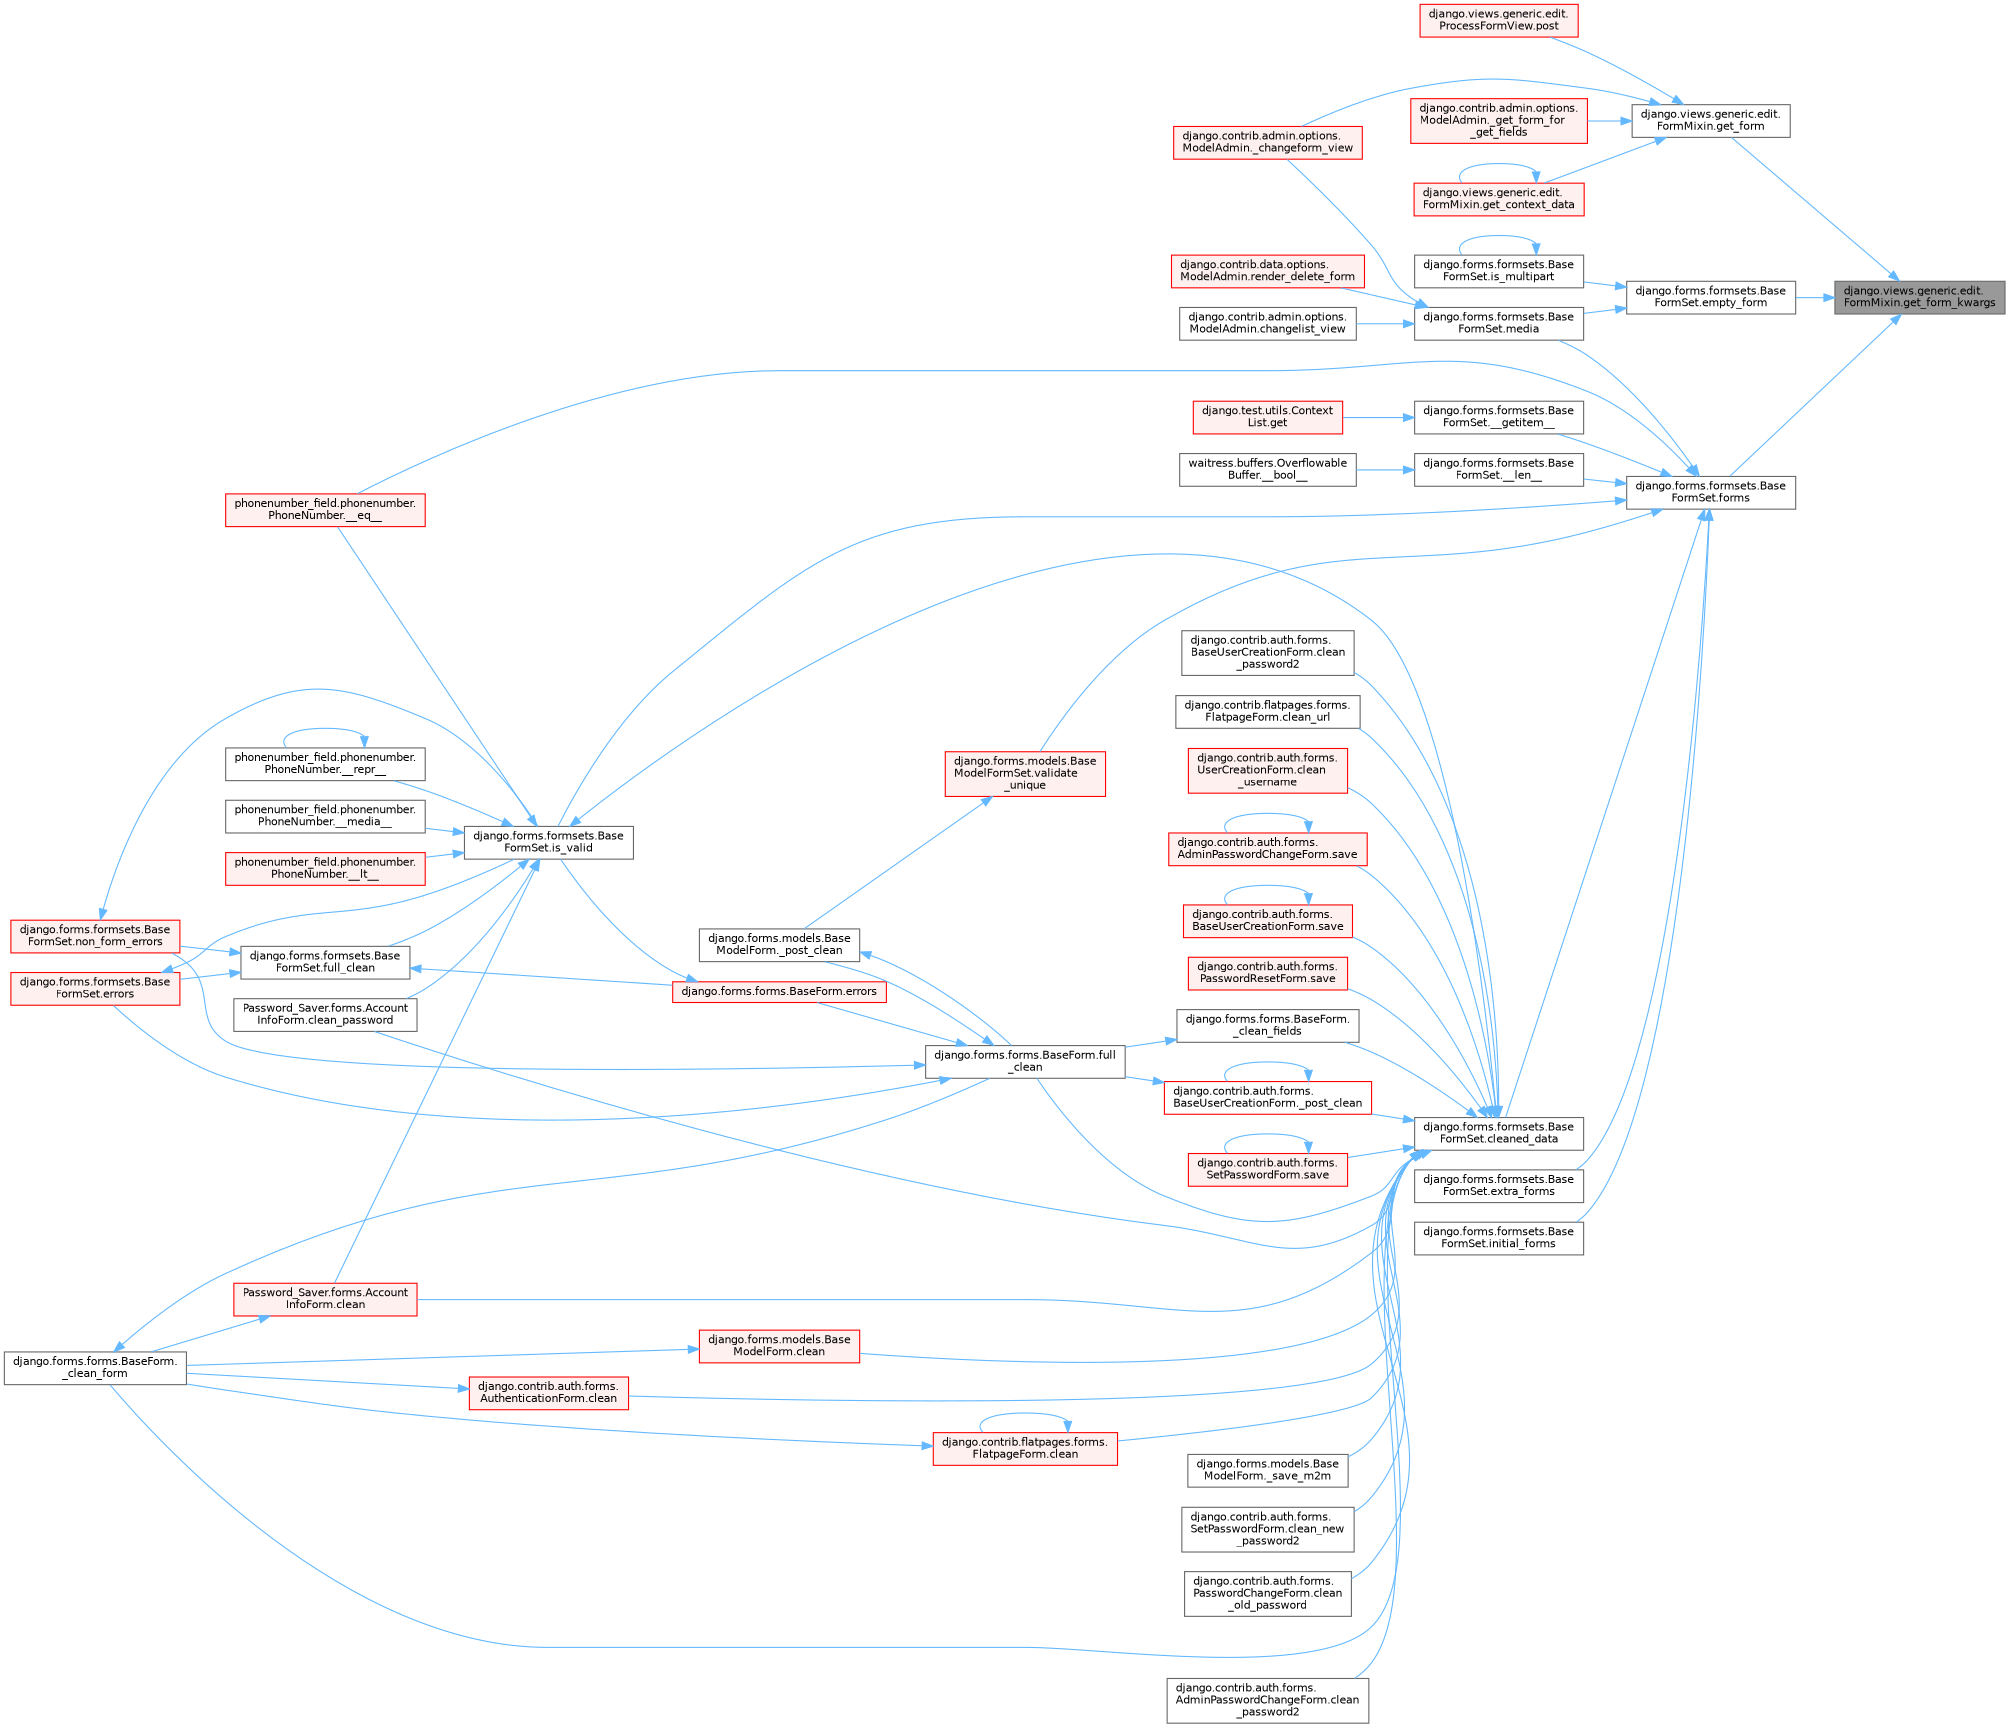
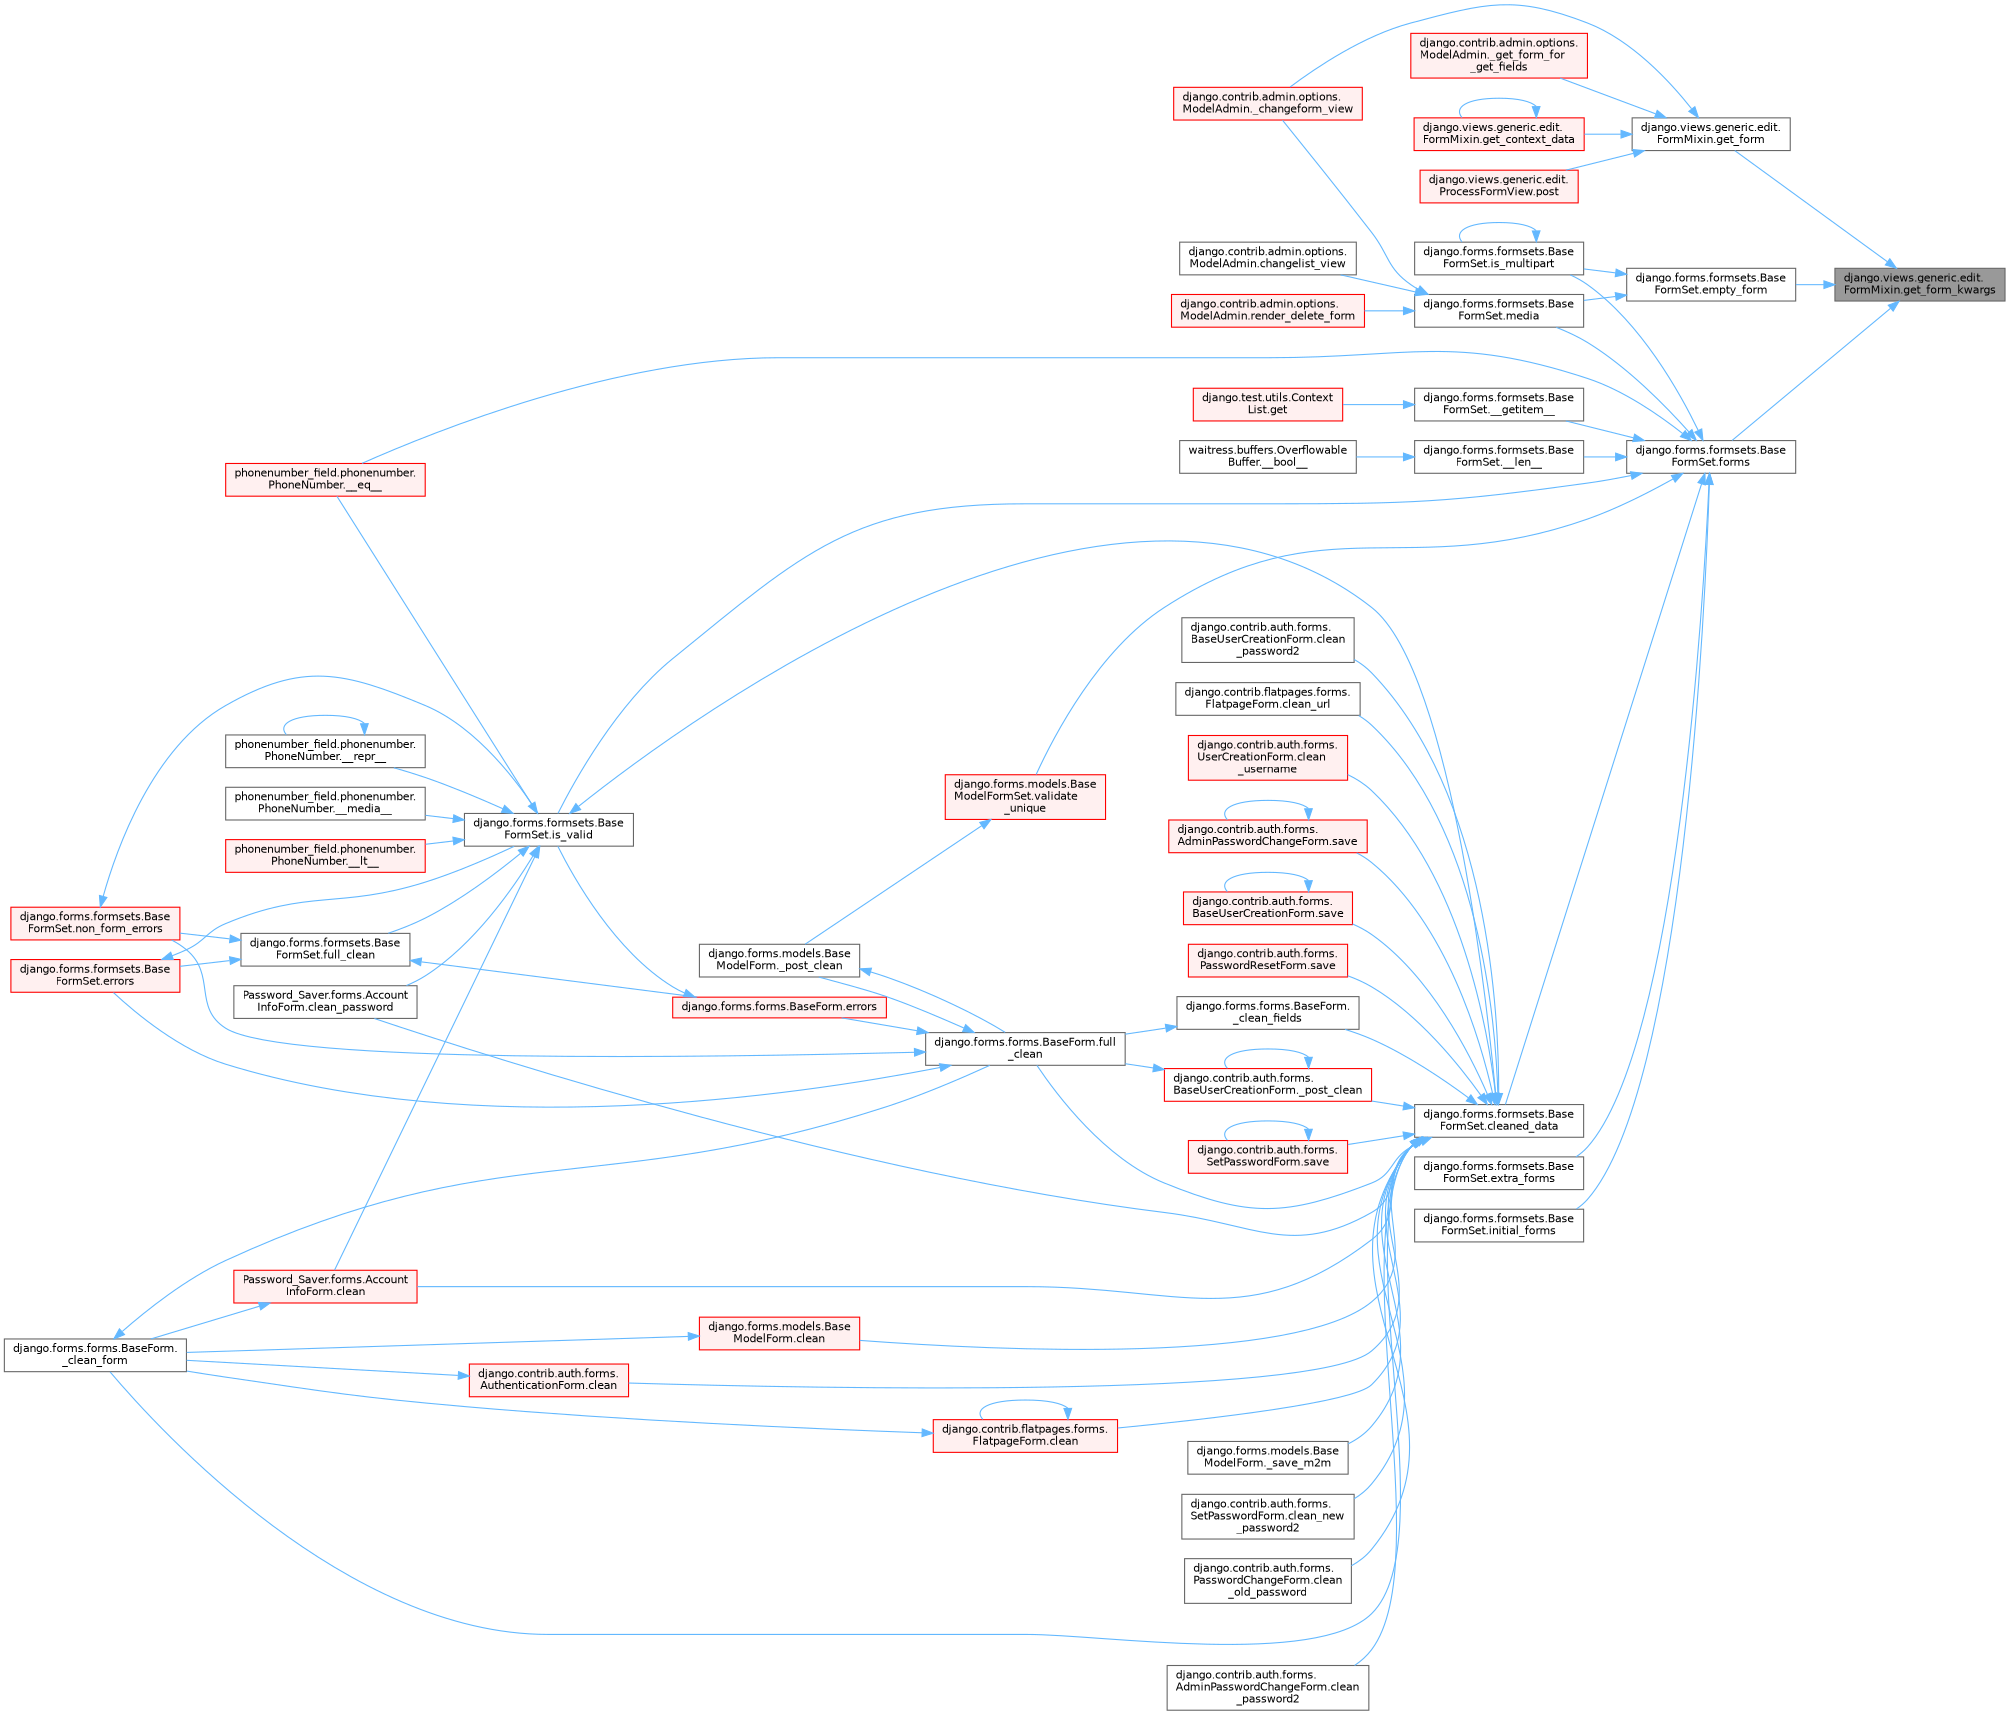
(1268, 271) -> (1268, 311)
none -> (1645, 343)
